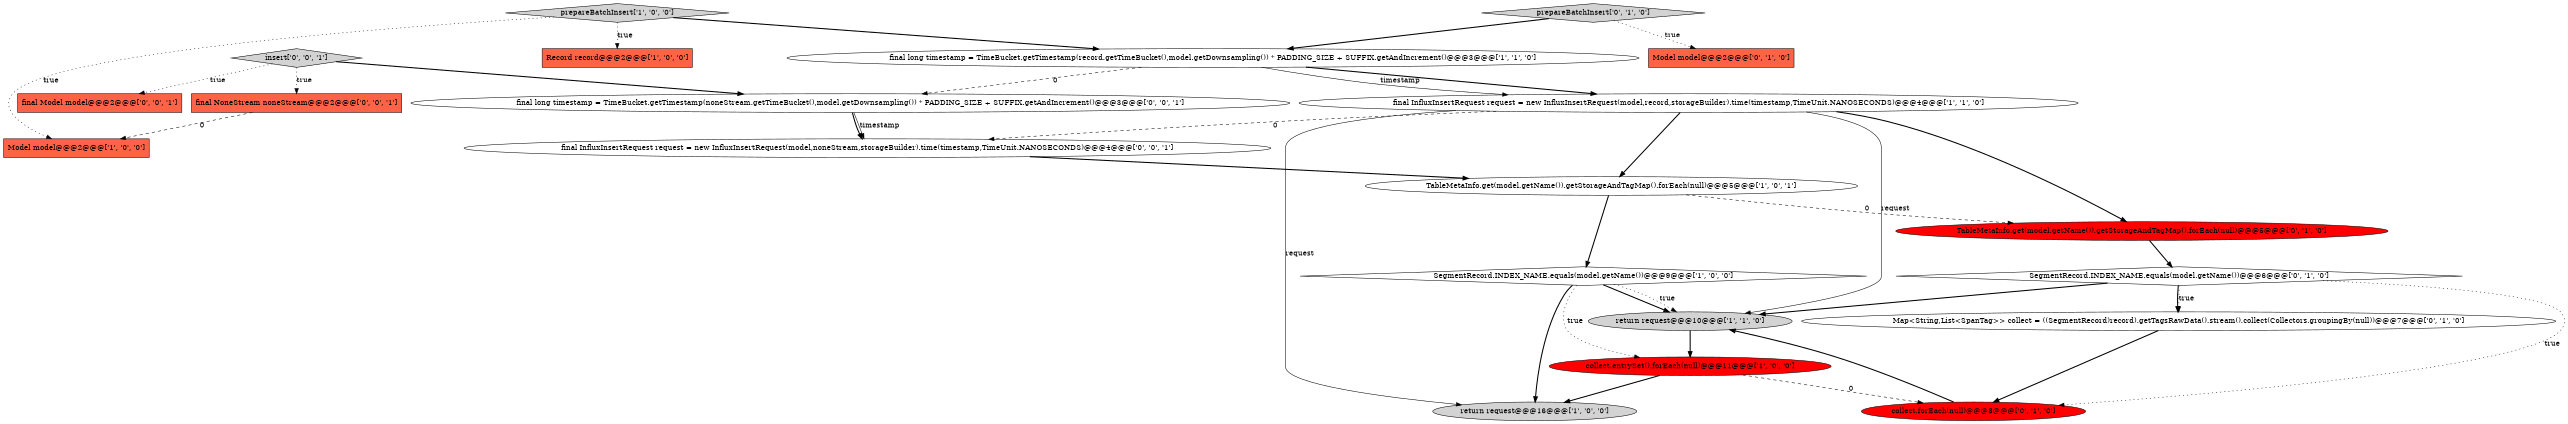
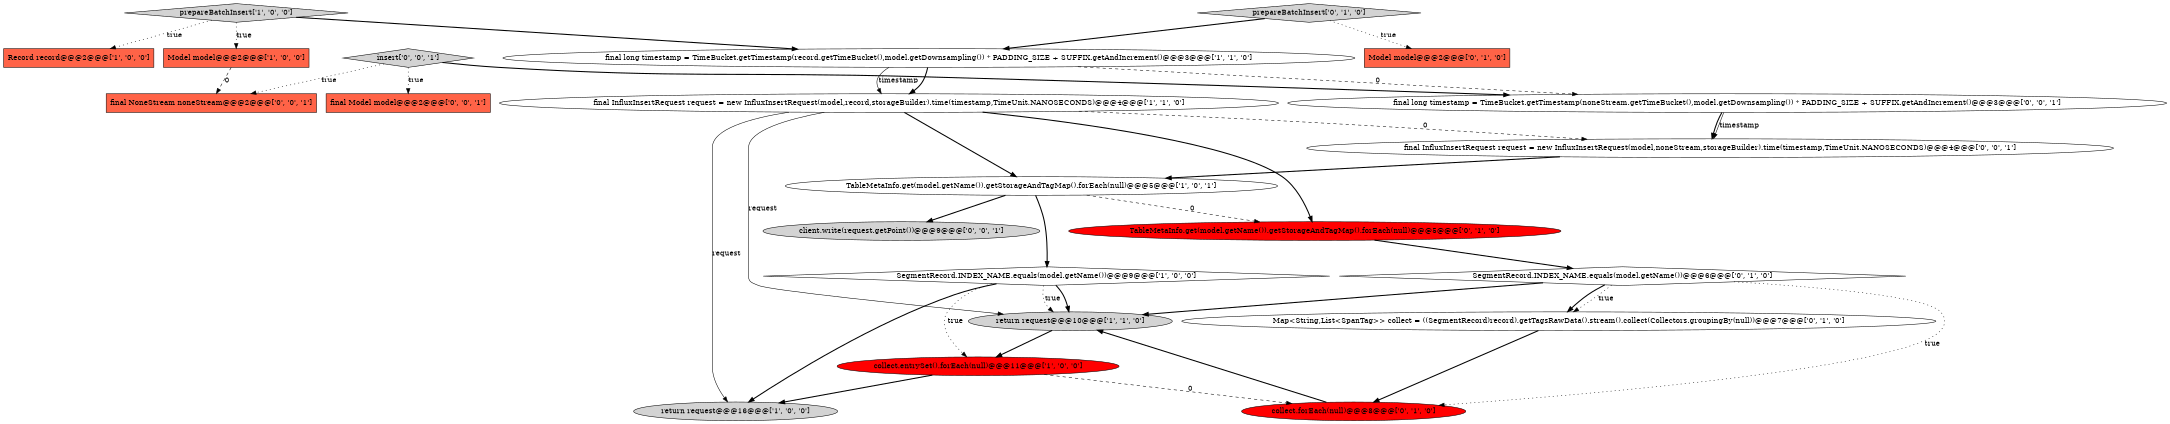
(189, 125) -> (225, 78)
none -> (901, 231)
